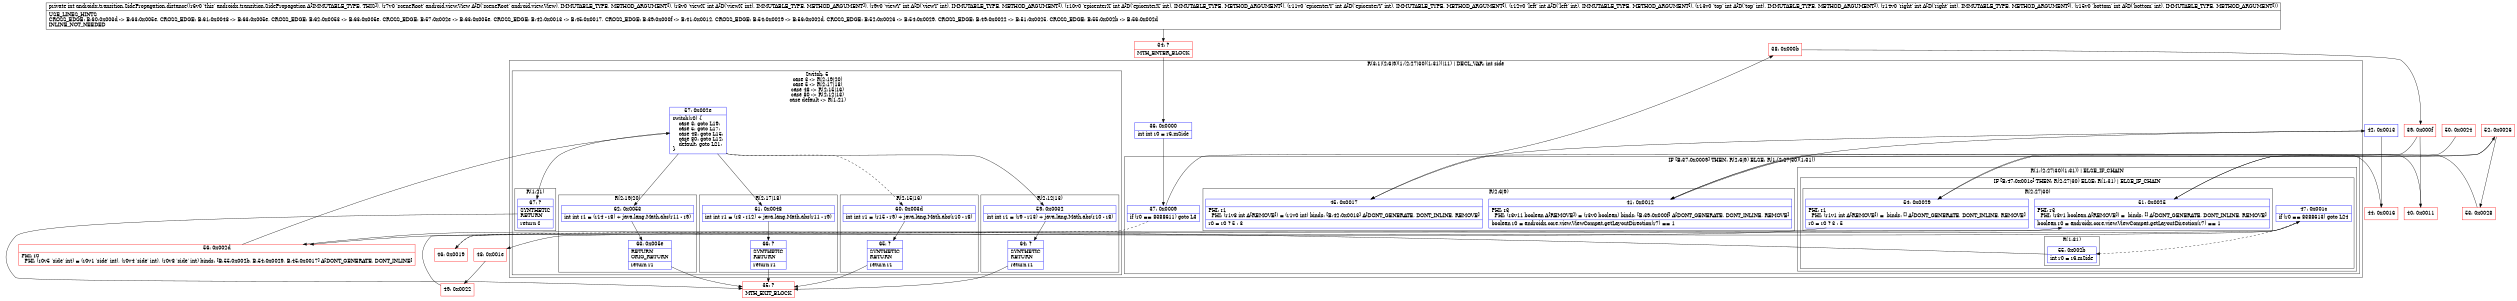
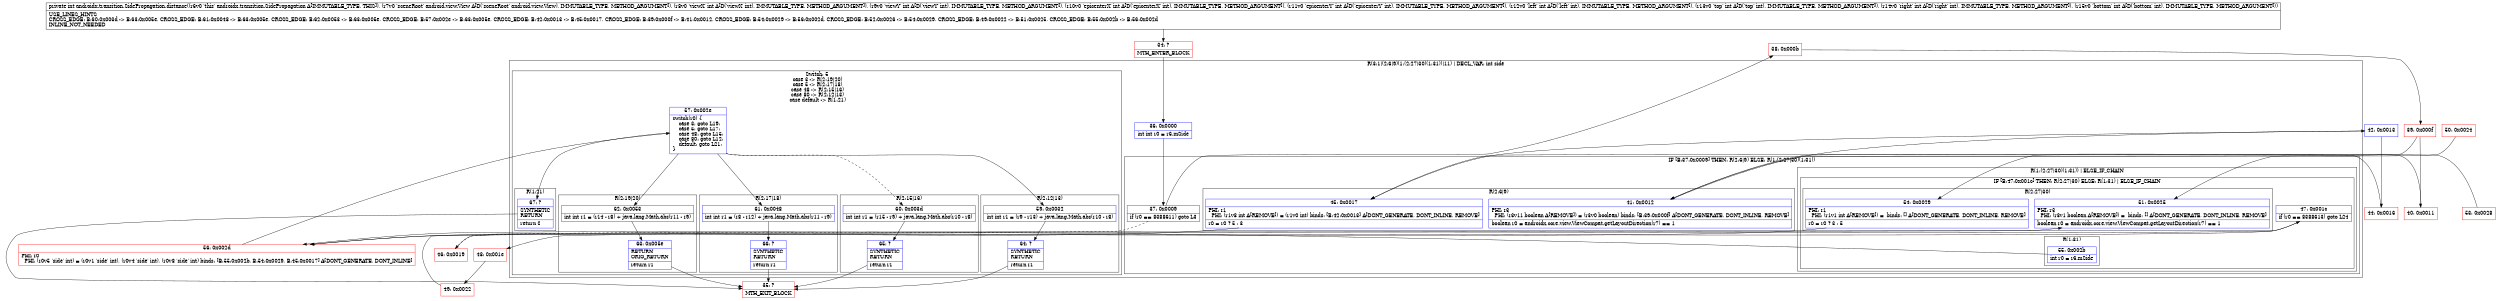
(2498, 131) -> none
none -> (777, 234)
(2201, 245) -> none
